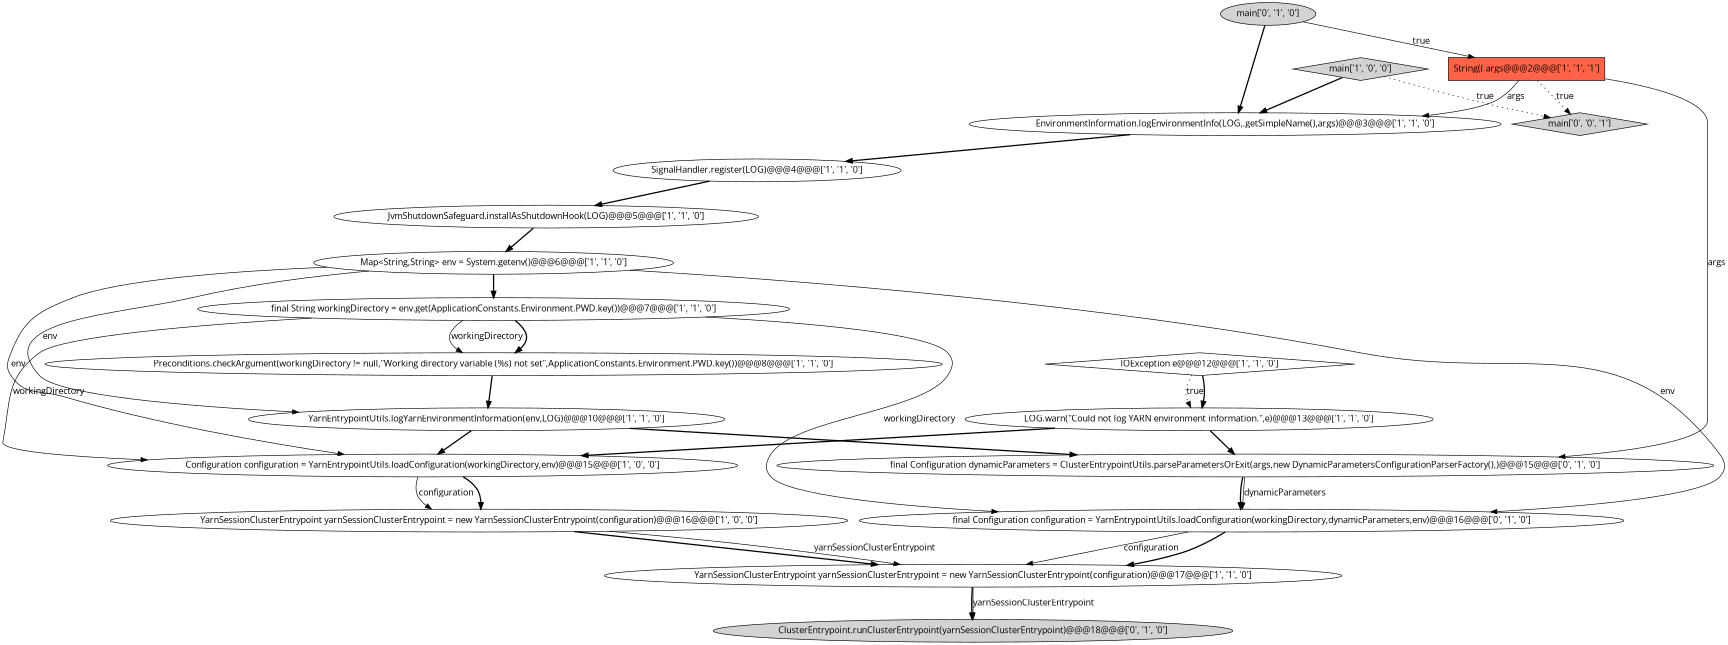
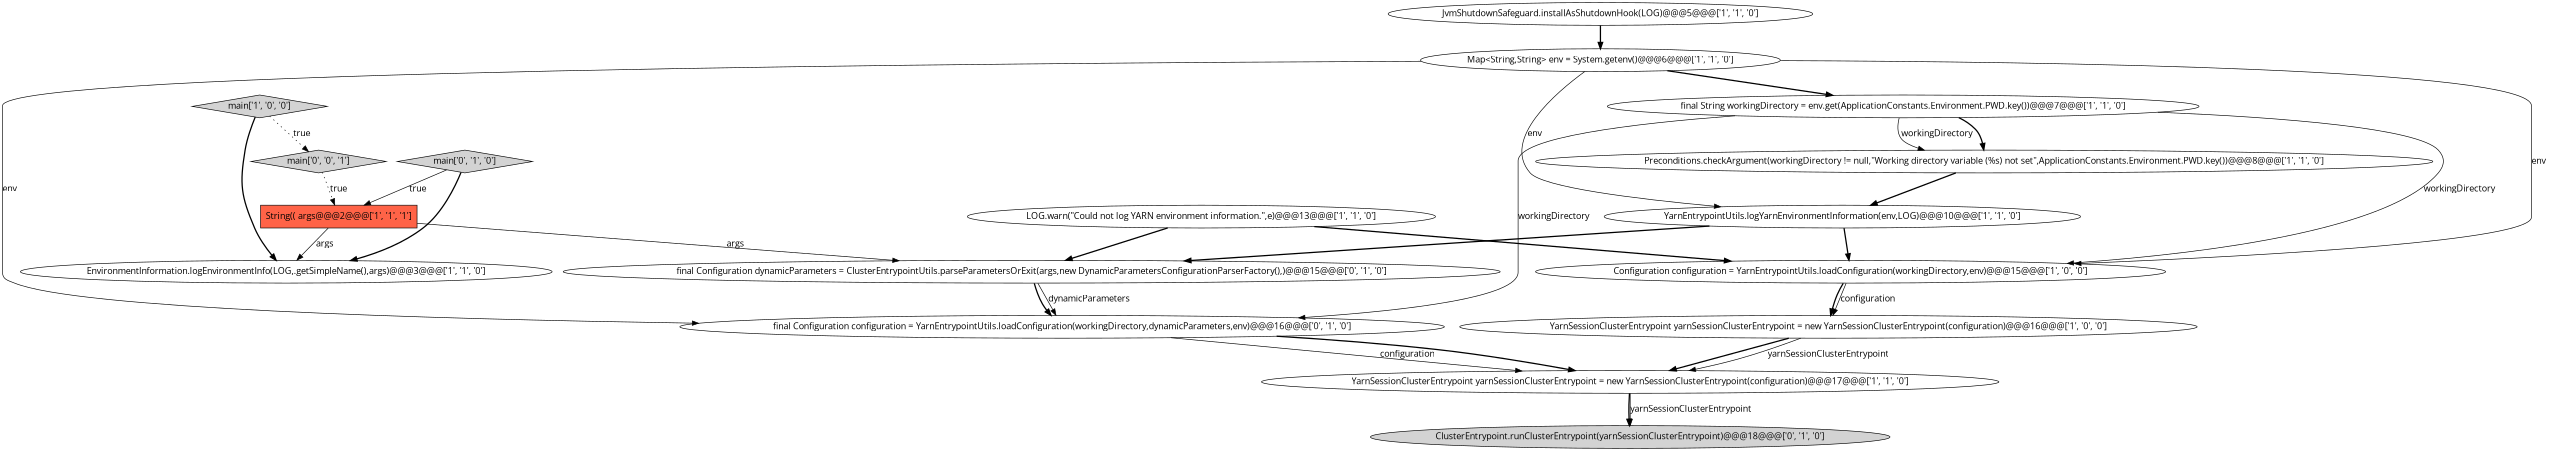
(1268, 14) -> (465, 162)
(1552, 95) -> (327, 186)
(757, 170) -> none
(1200, 364) -> none
